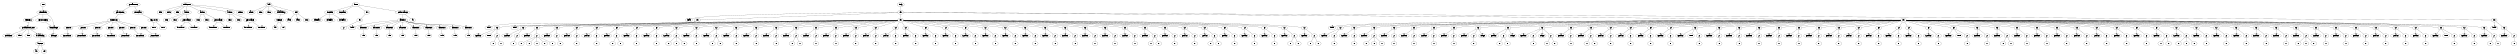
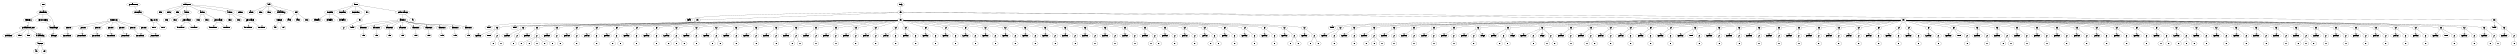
(120, 12) -> none
none -> (356, 12)
